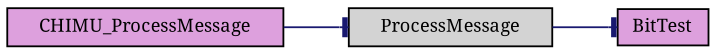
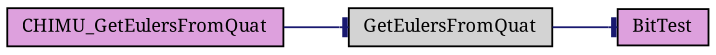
(145, 27) -> (145, 27)
(451, 27) -> (451, 27)
